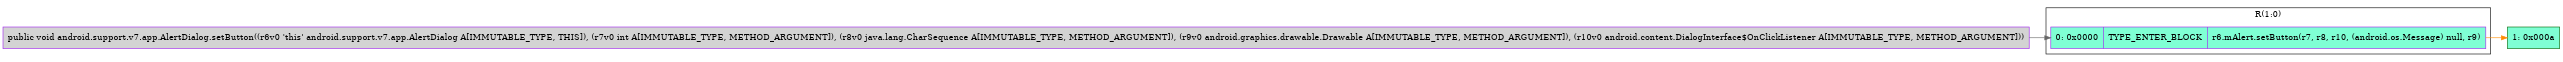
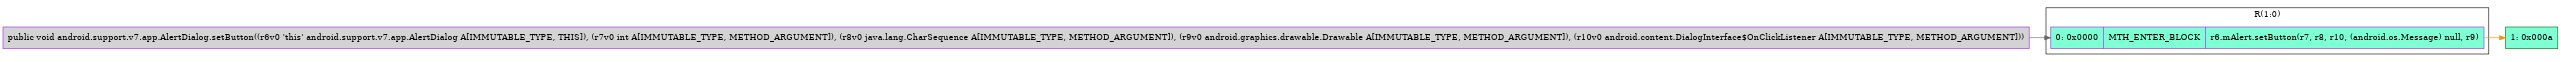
(2156, 38) -> (2155, 38)
